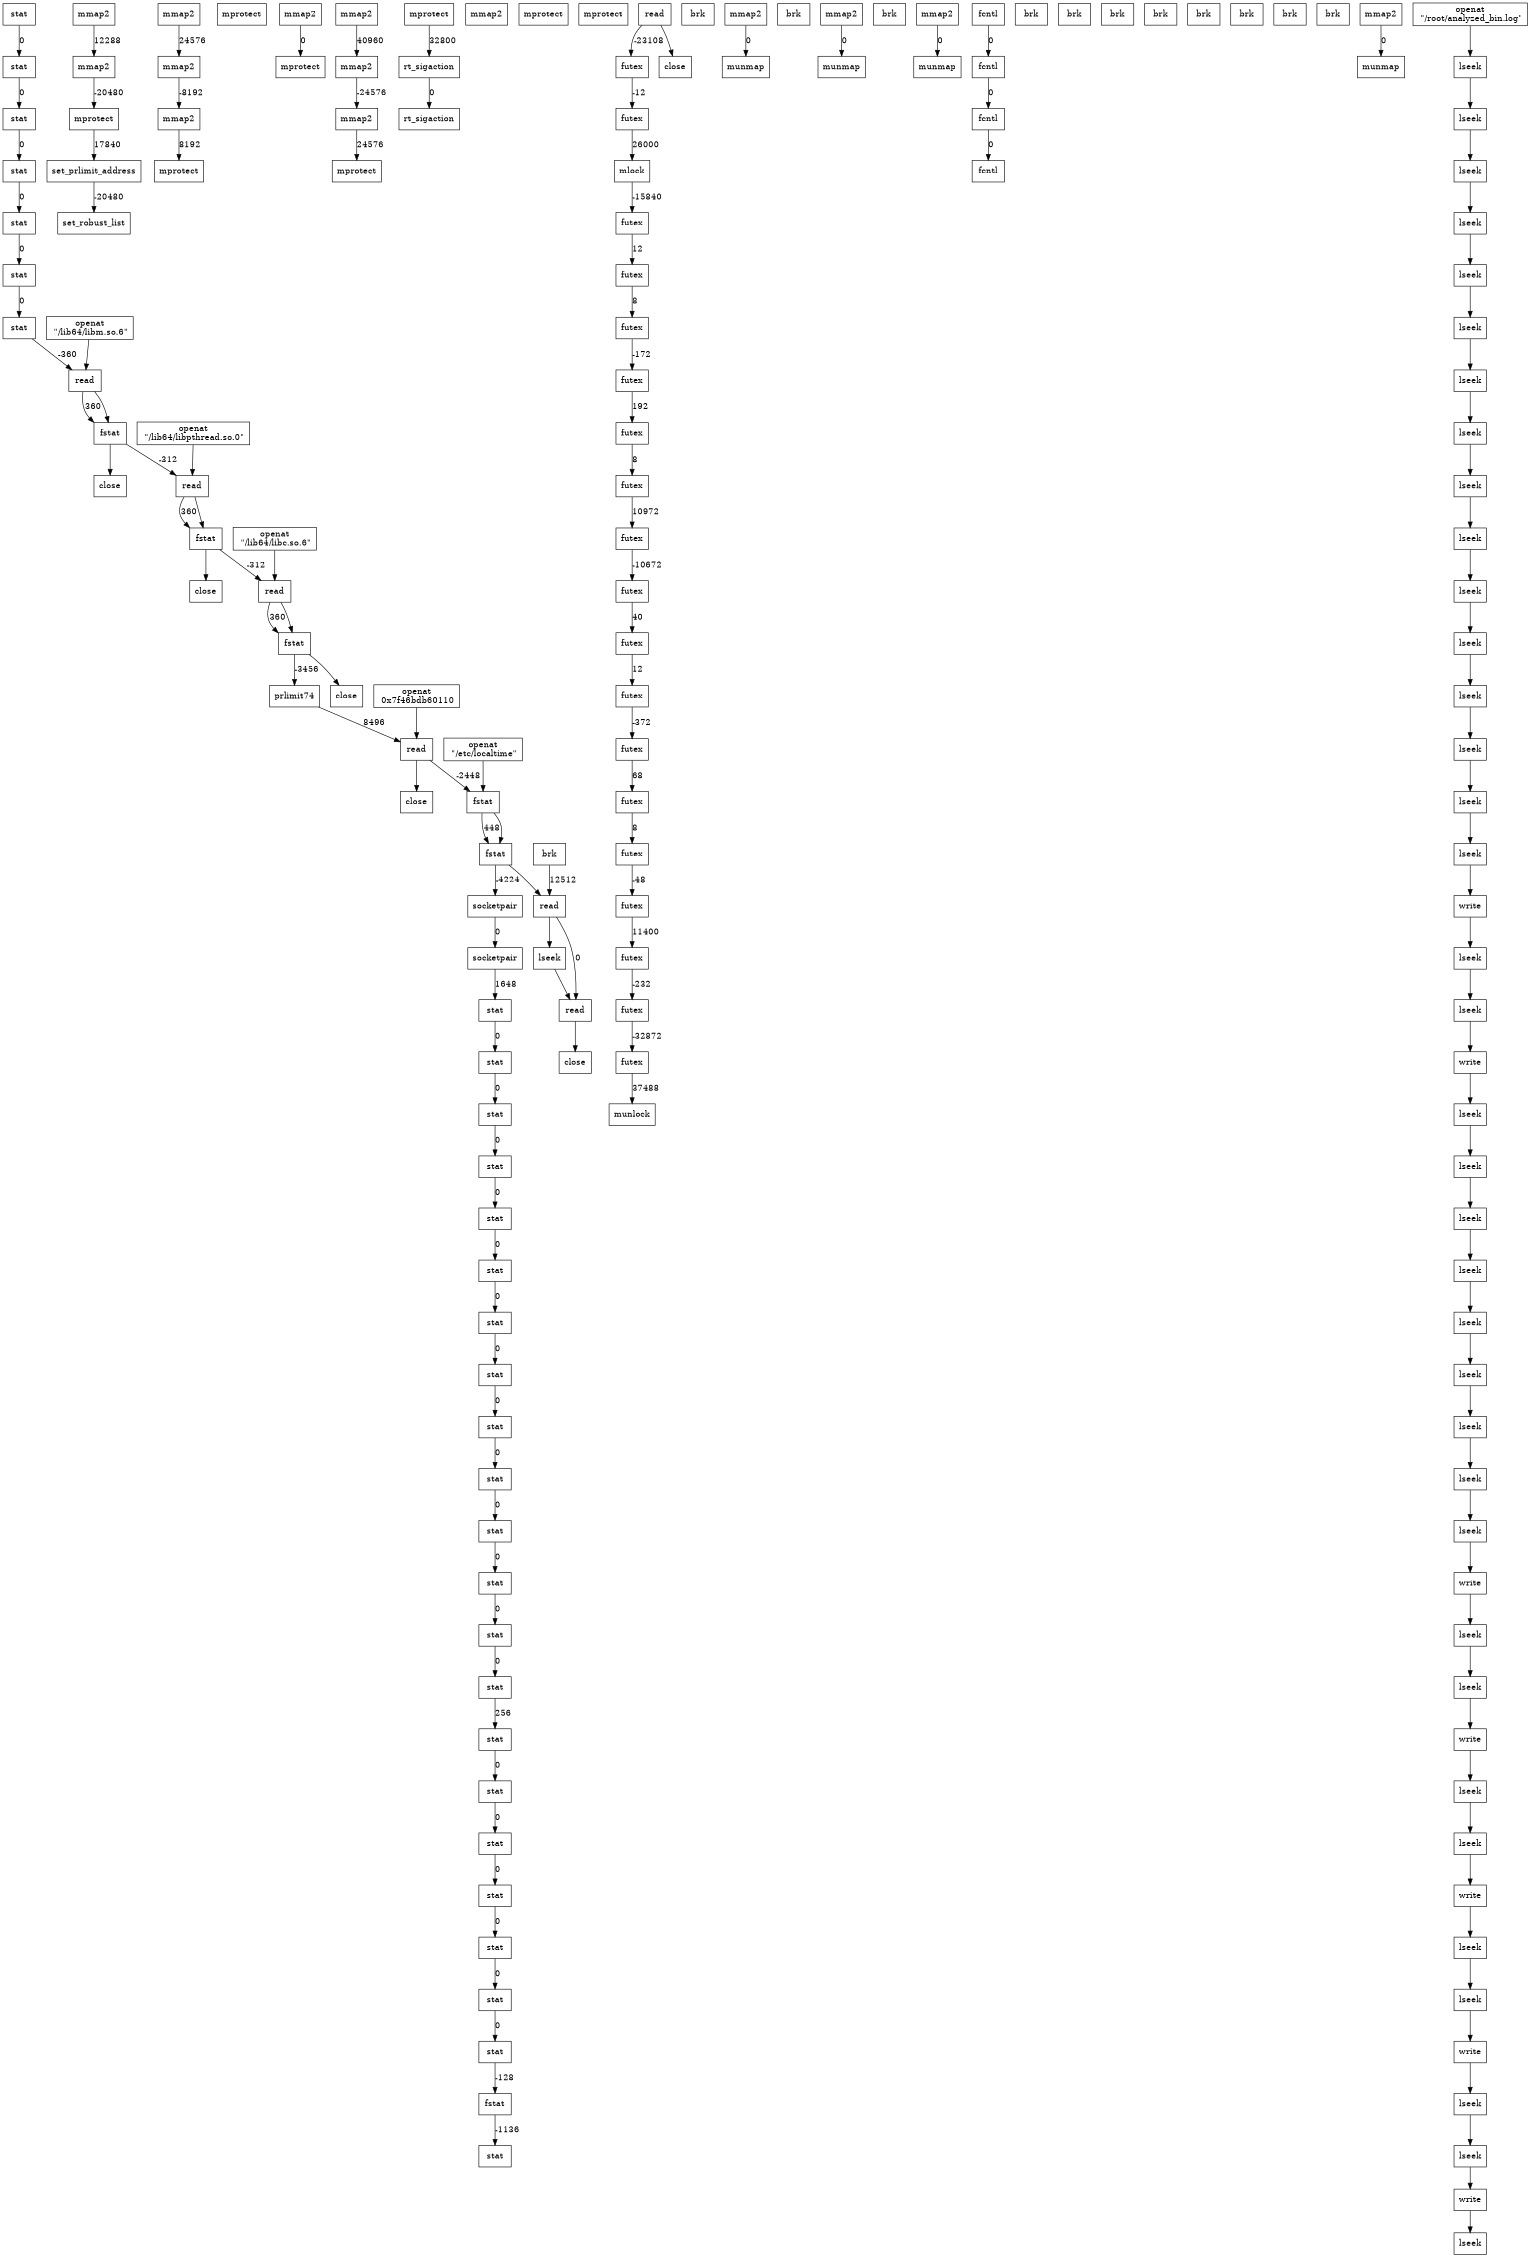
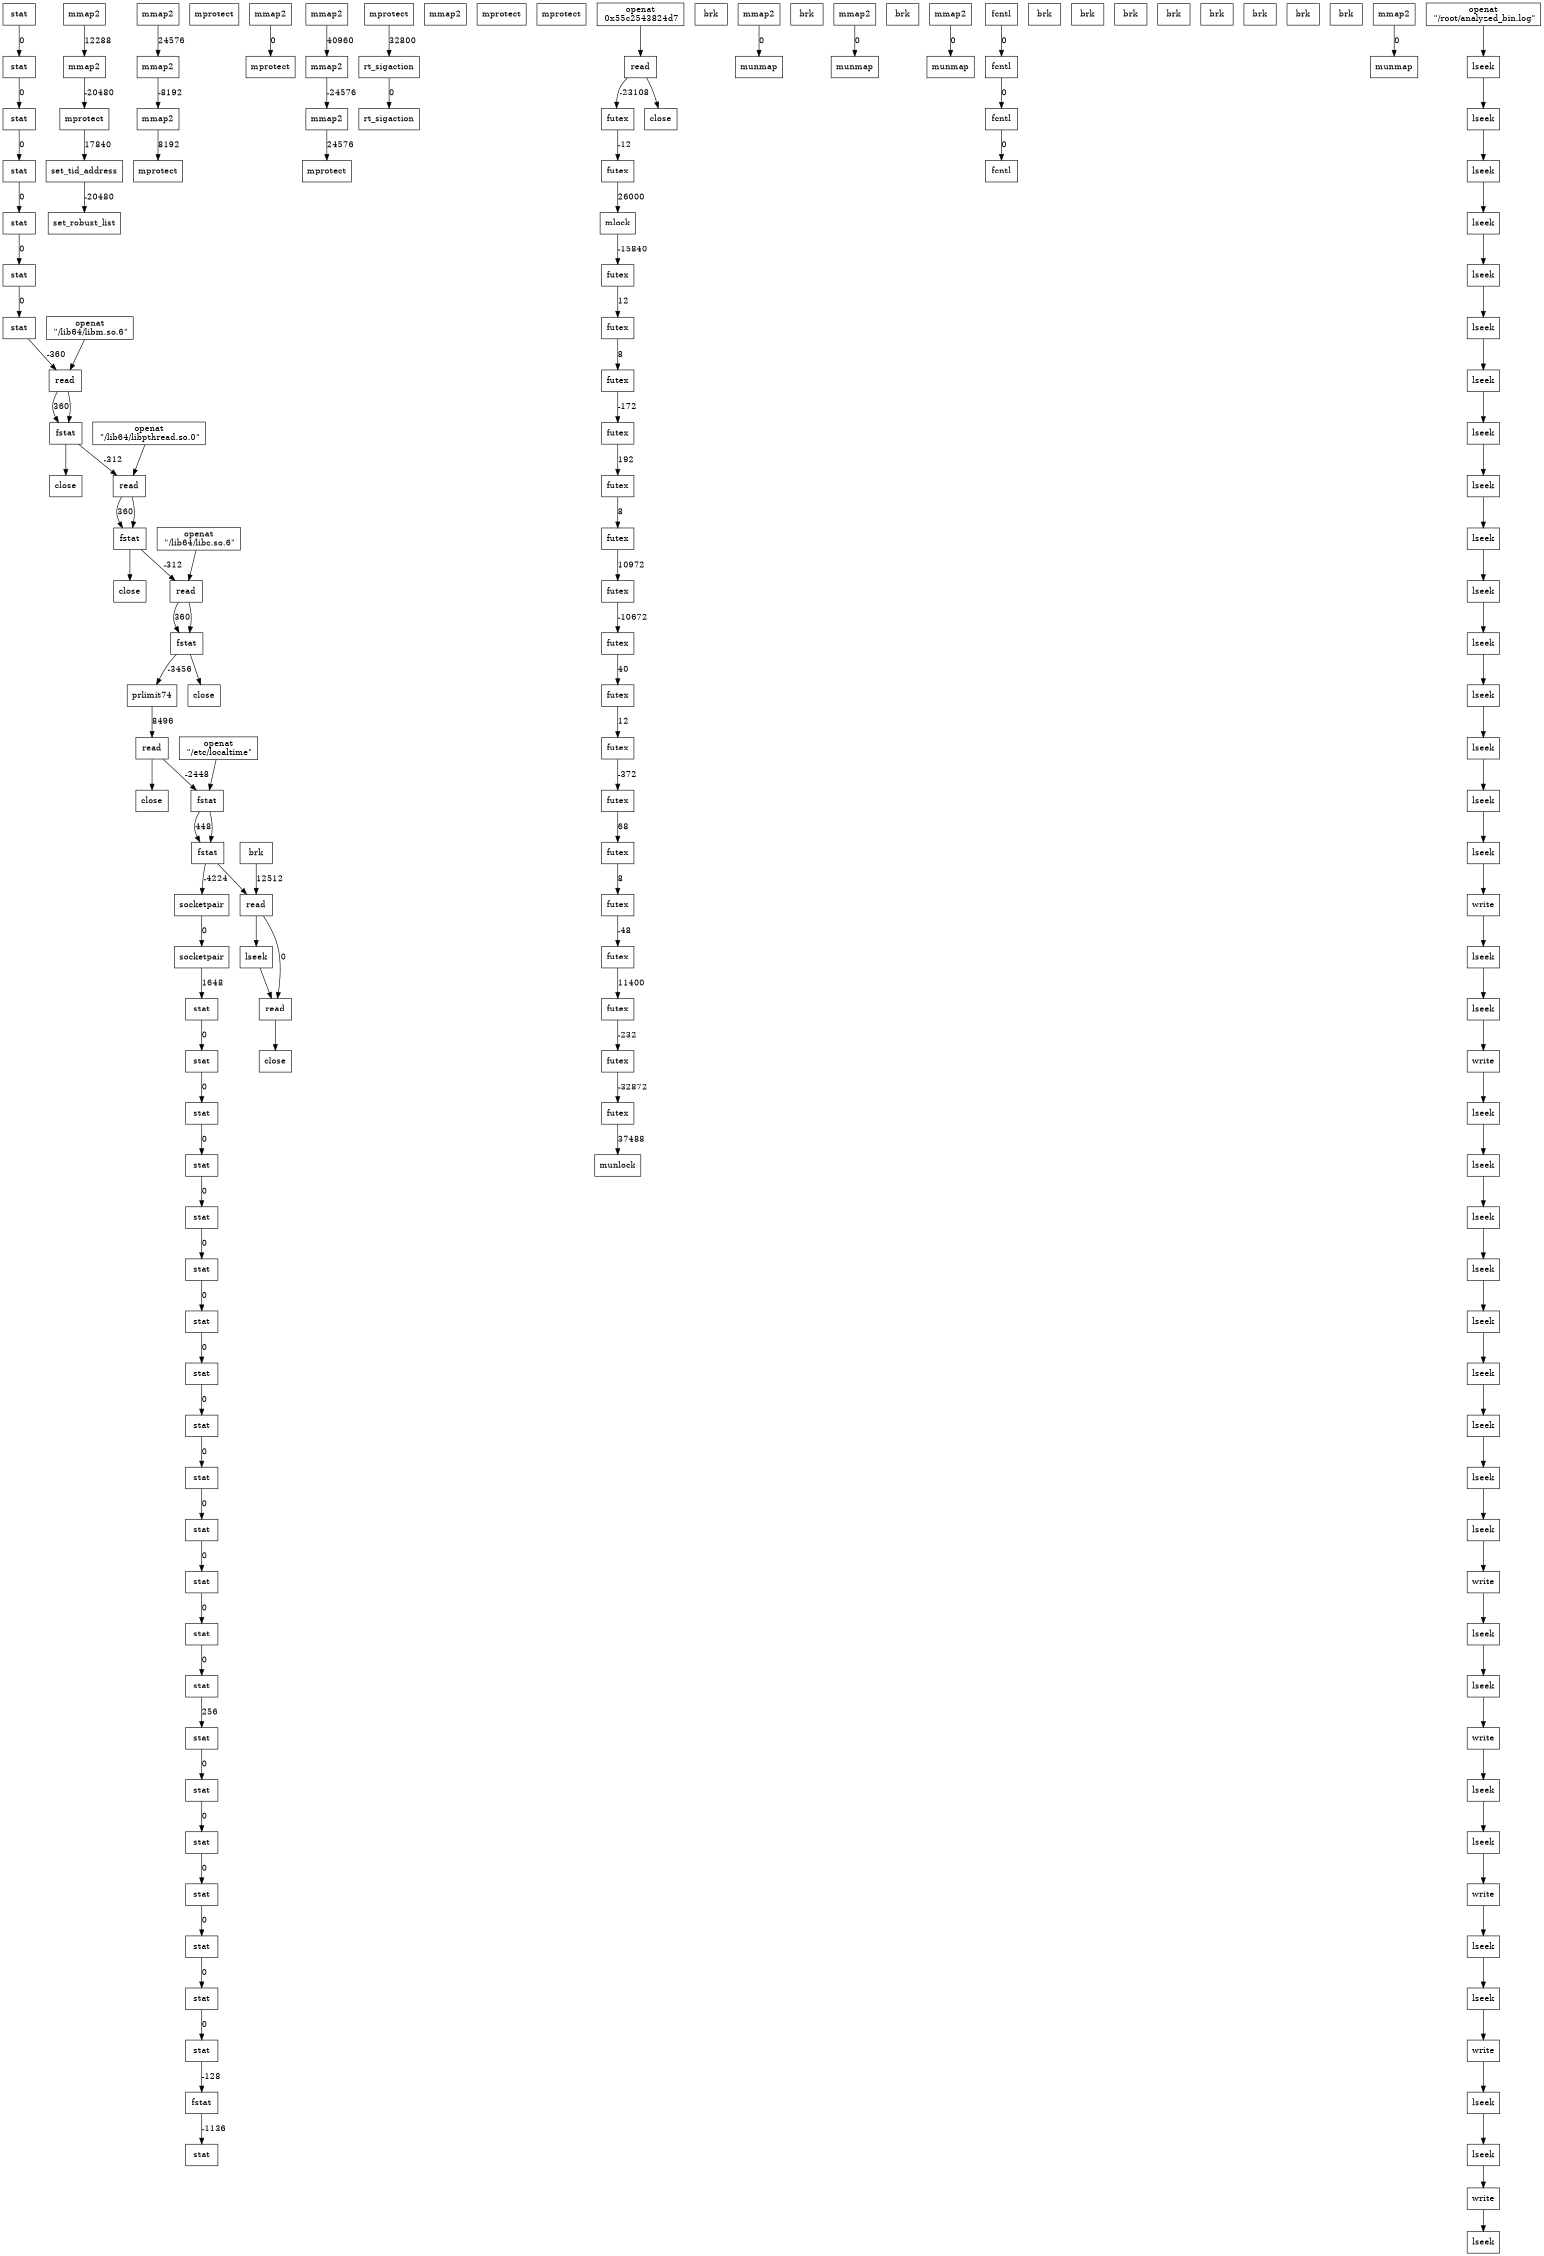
none -> (641, 14)
(94, 171) -> (84, 171)
(417, 696) -> none
